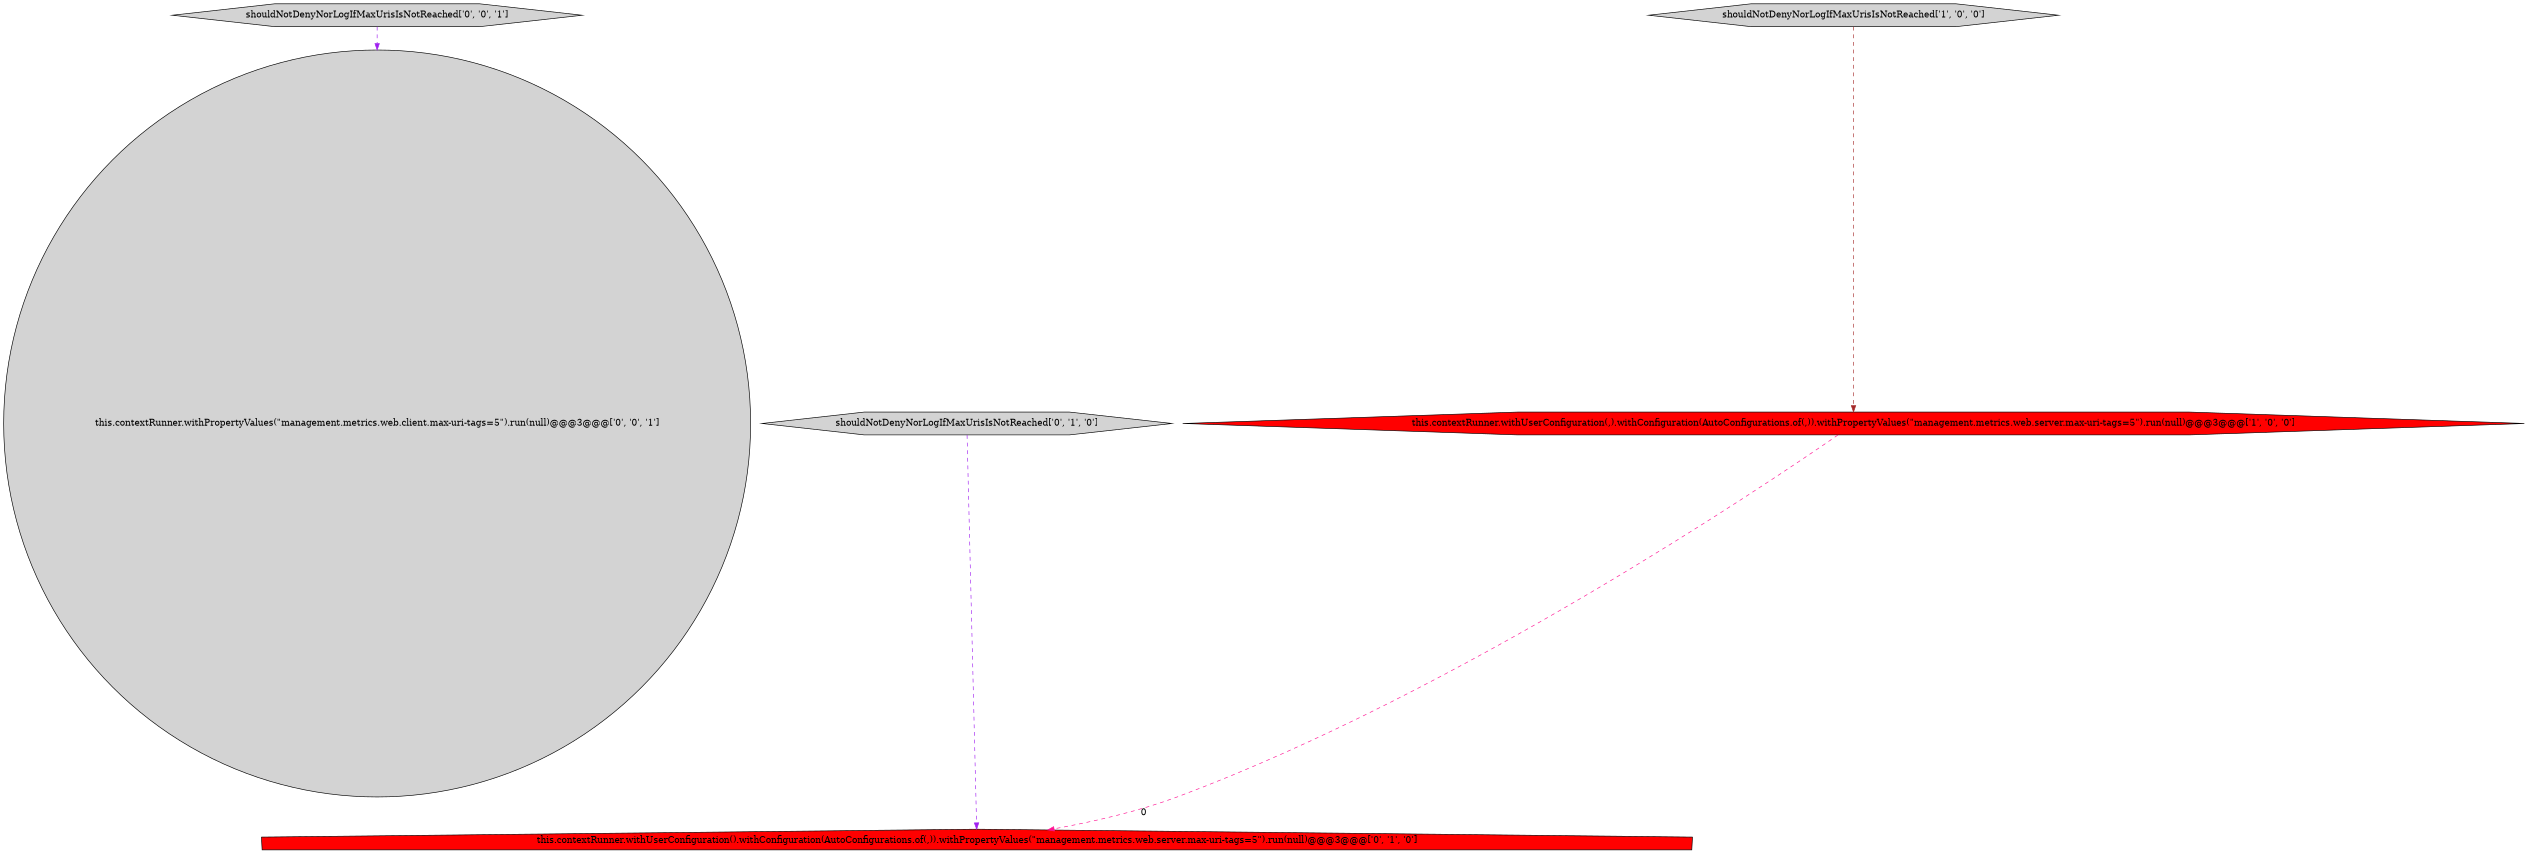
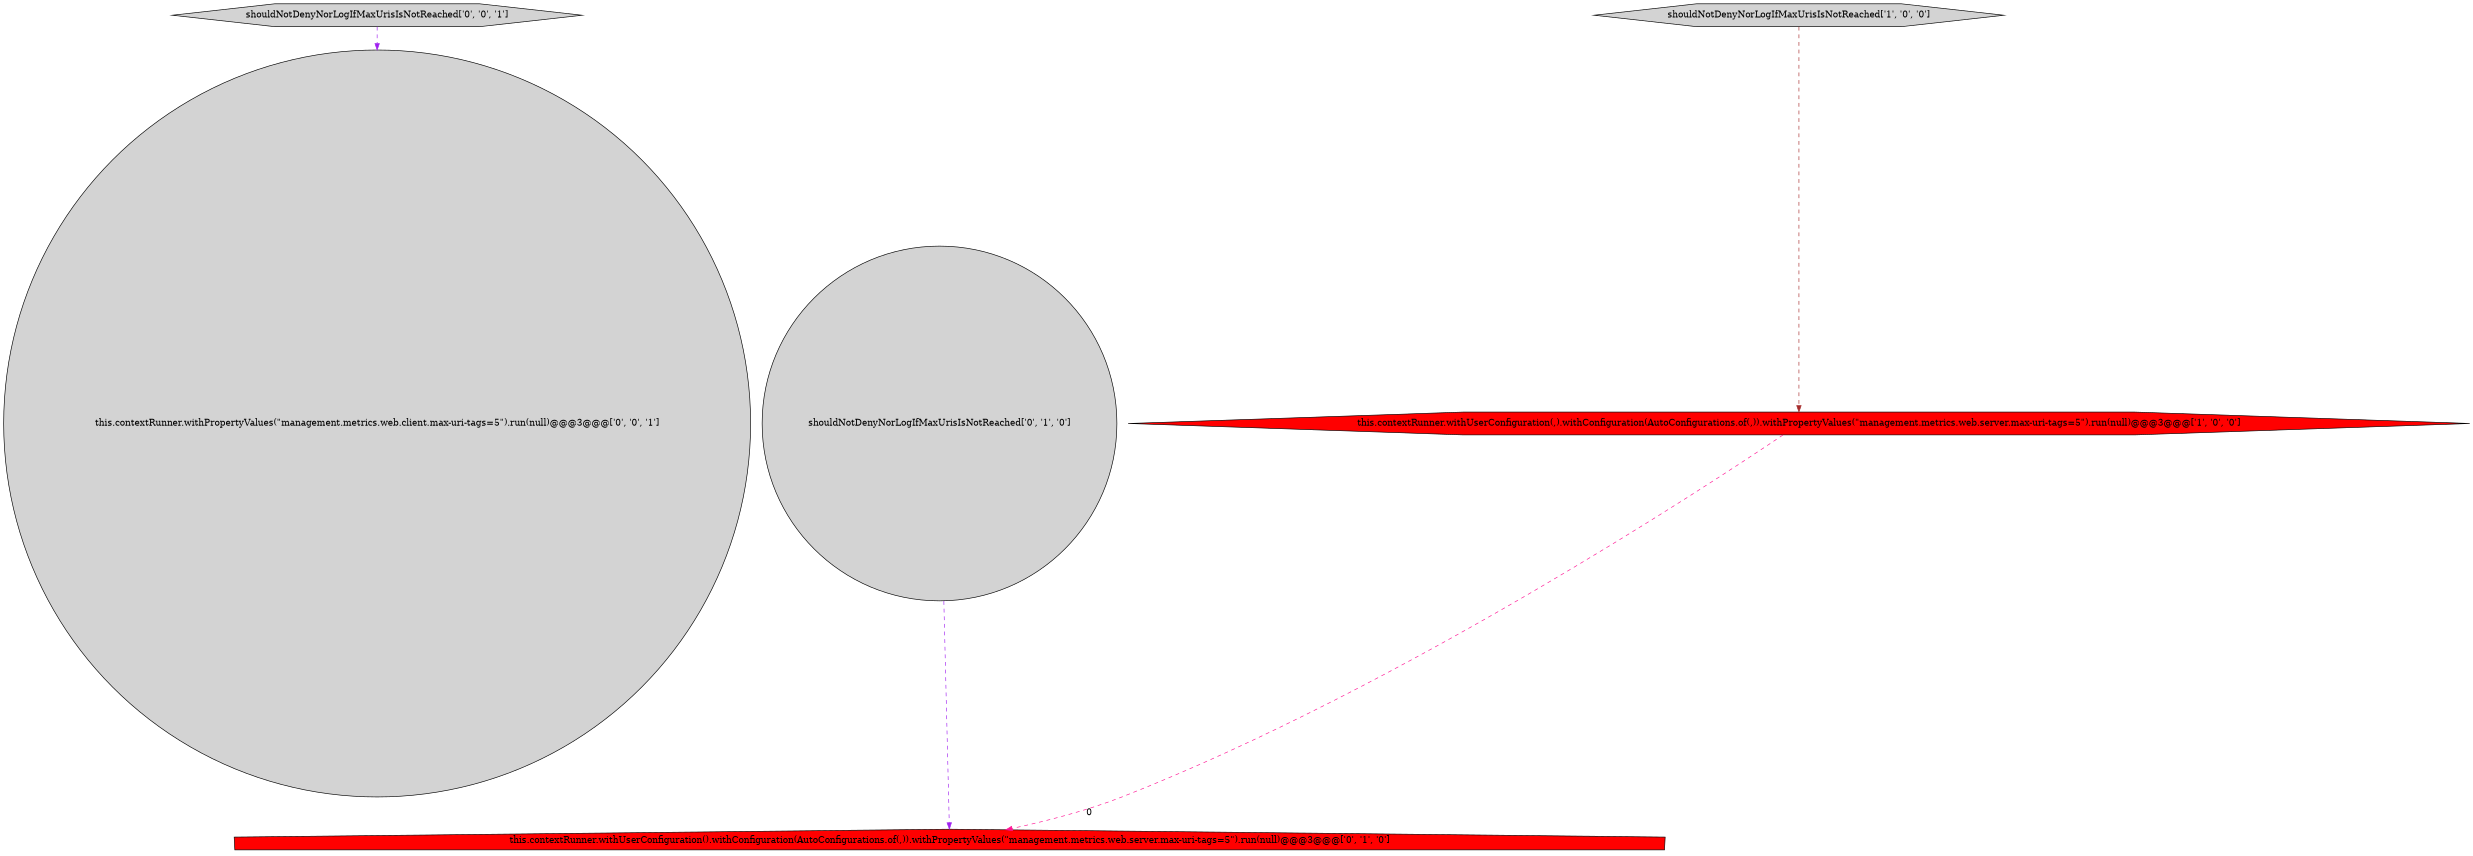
(967, 423) -> (940, 423)
